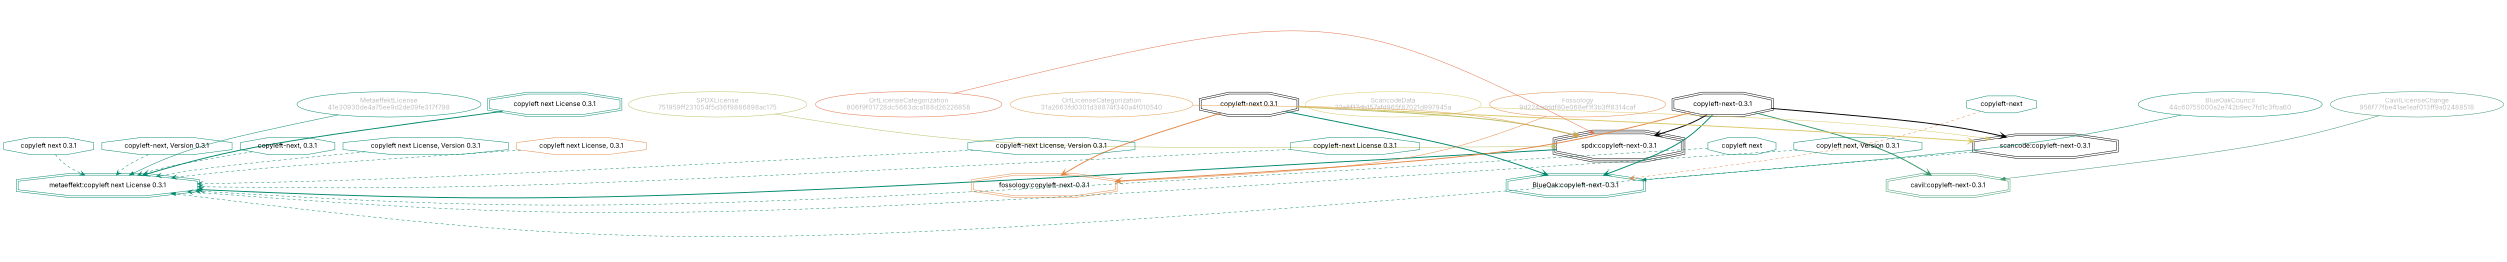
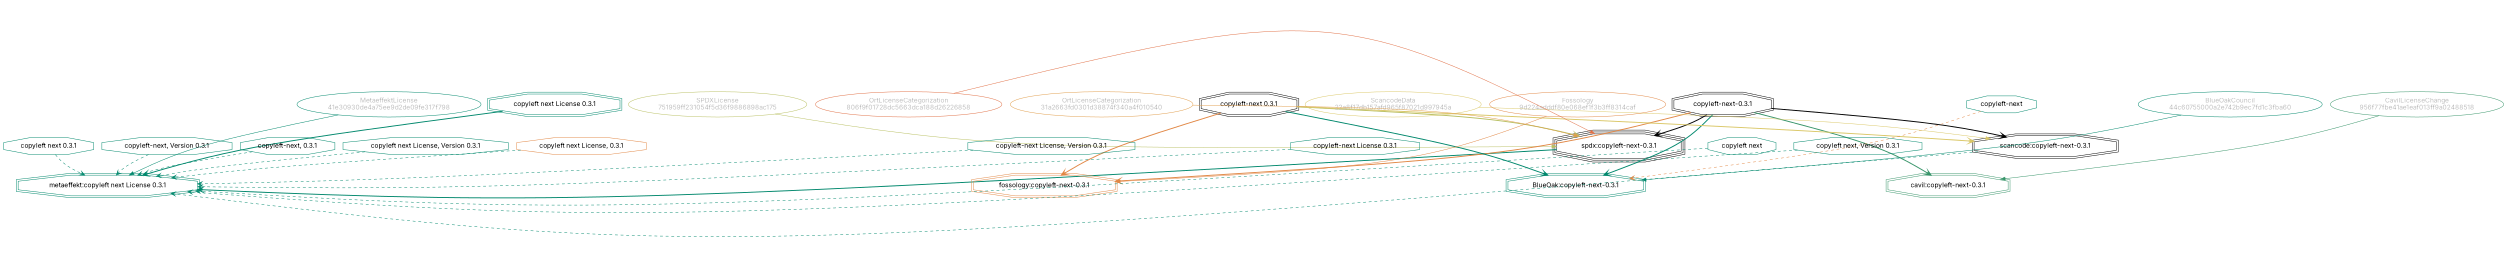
(1077, 223) -> (1077, 223)
